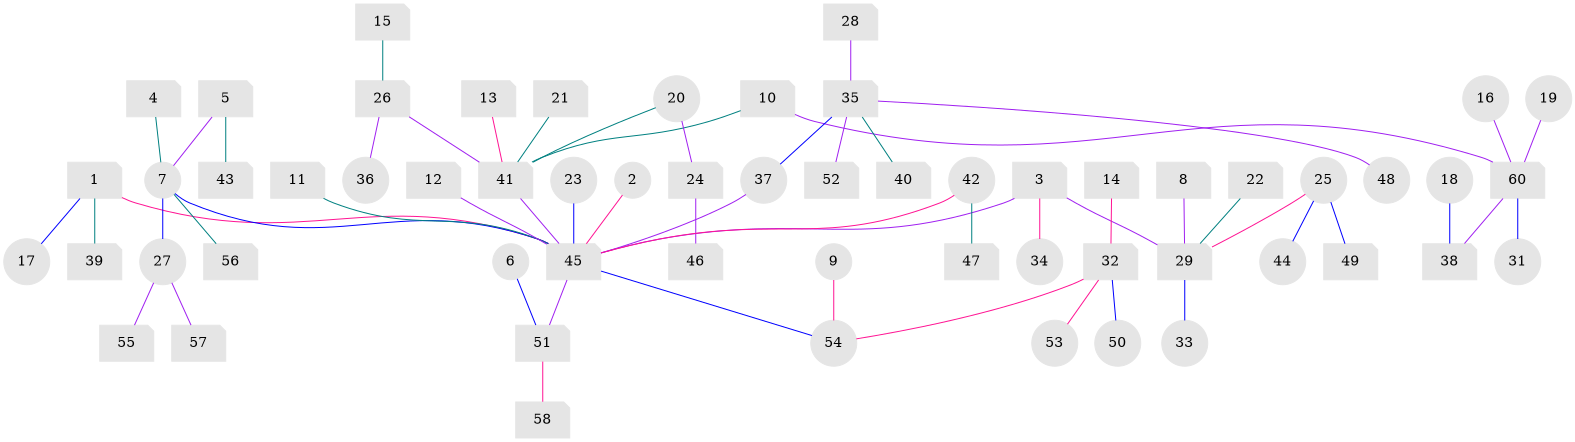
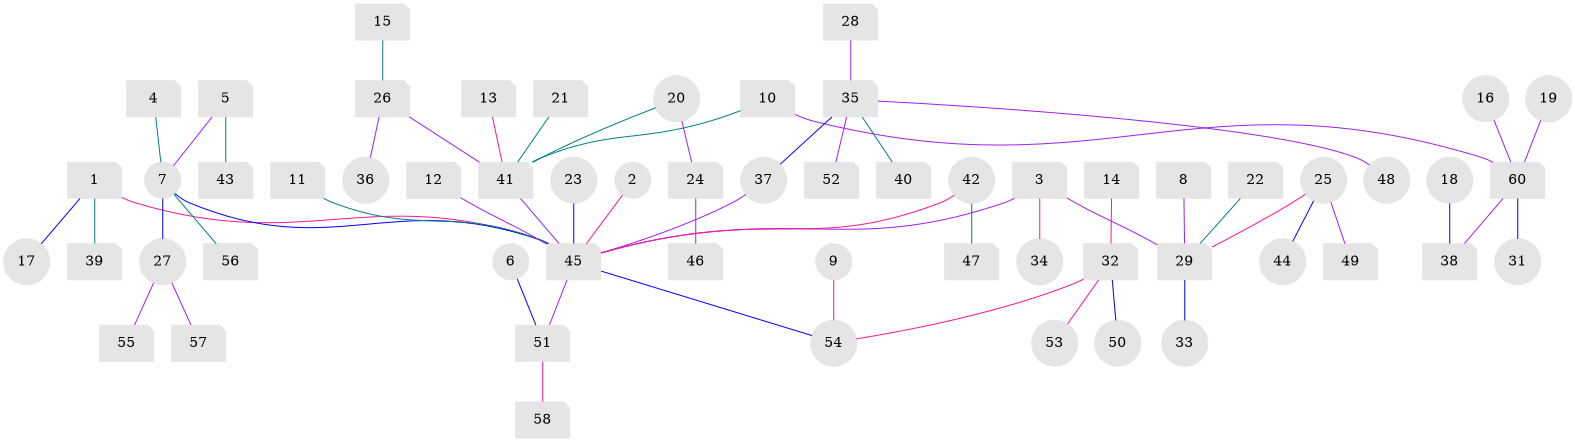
(1338, 223) -> (1338, 223)
